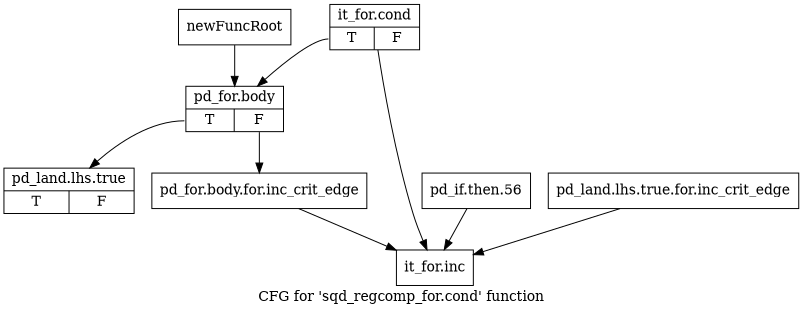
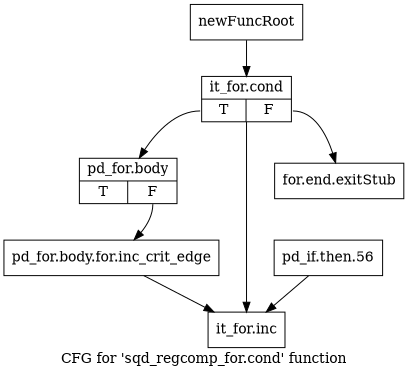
(235, 61) -> (247, 53)
none -> (339, 181)
(69, 191) -> none
(674, 191) -> none
